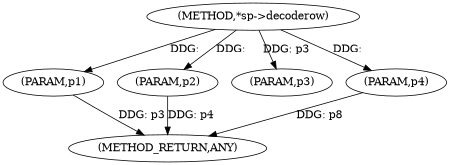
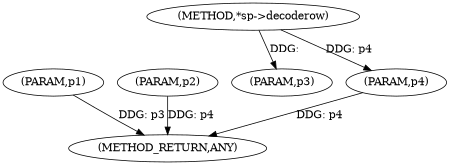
(213, 48) -> none
(153, 49) -> none
(286, 50) -> (286, 50)
(349, 50) -> (349, 50)
(319, 115) -> (319, 115)
